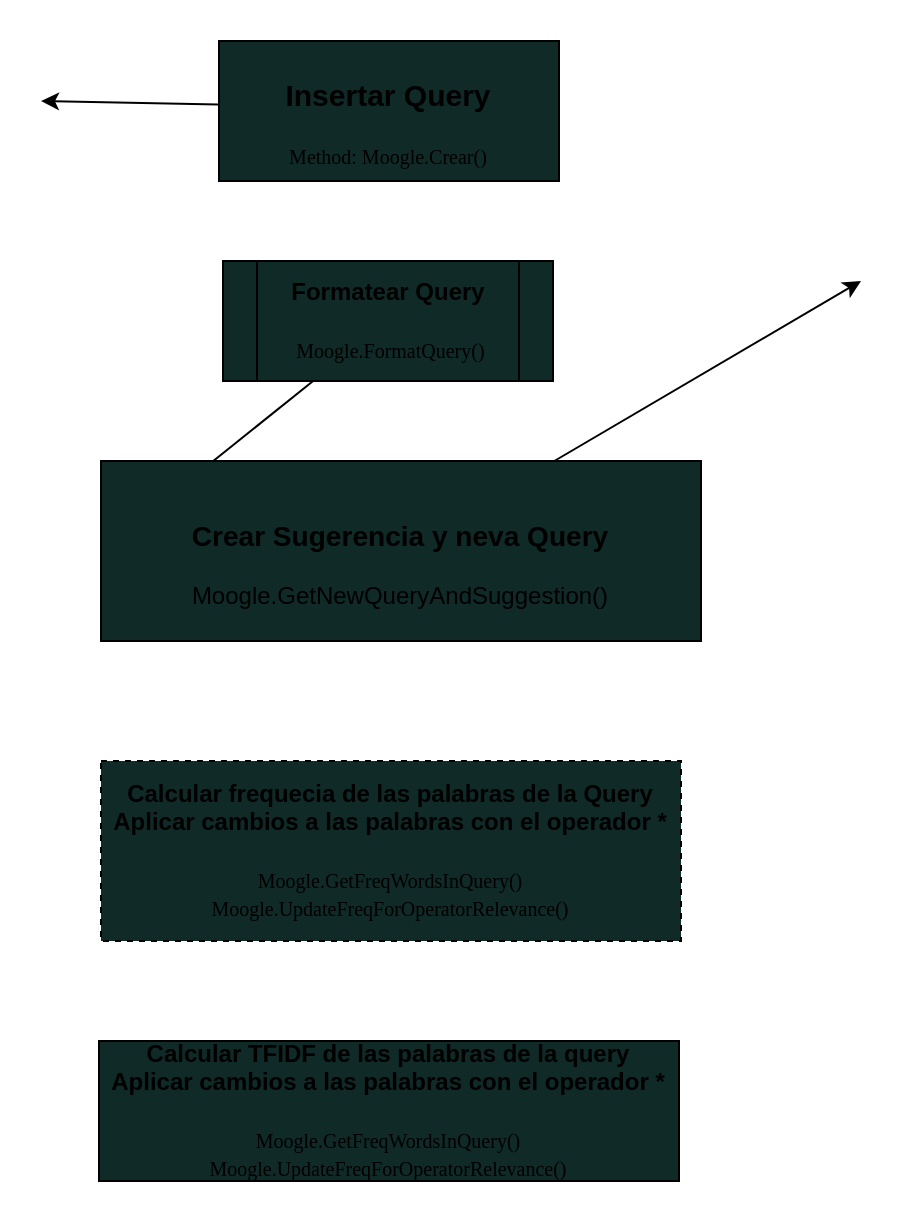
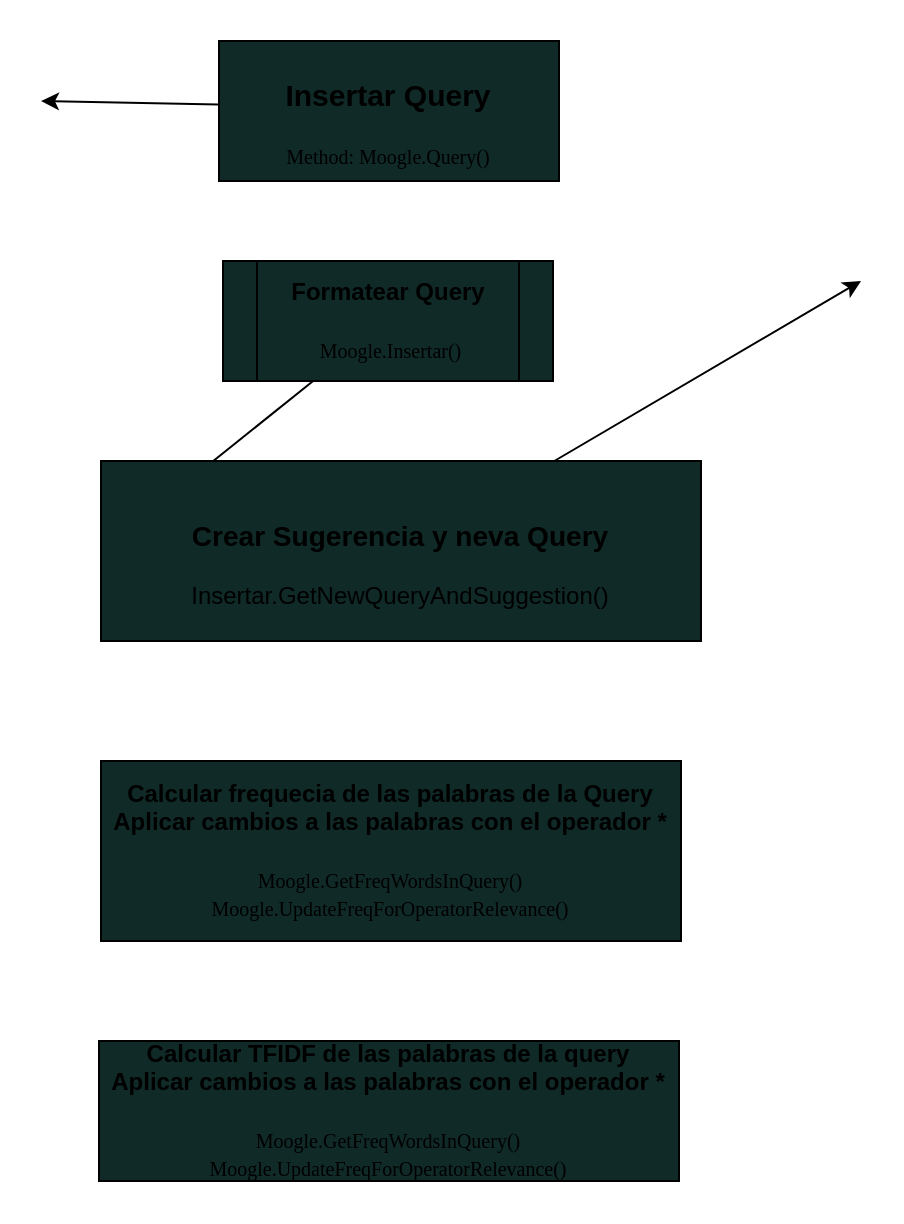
(389, 111) -> (389, 111)
(389, 321) -> (389, 321)
(401, 551) -> (401, 551)
(391, 851) -> (391, 851)
